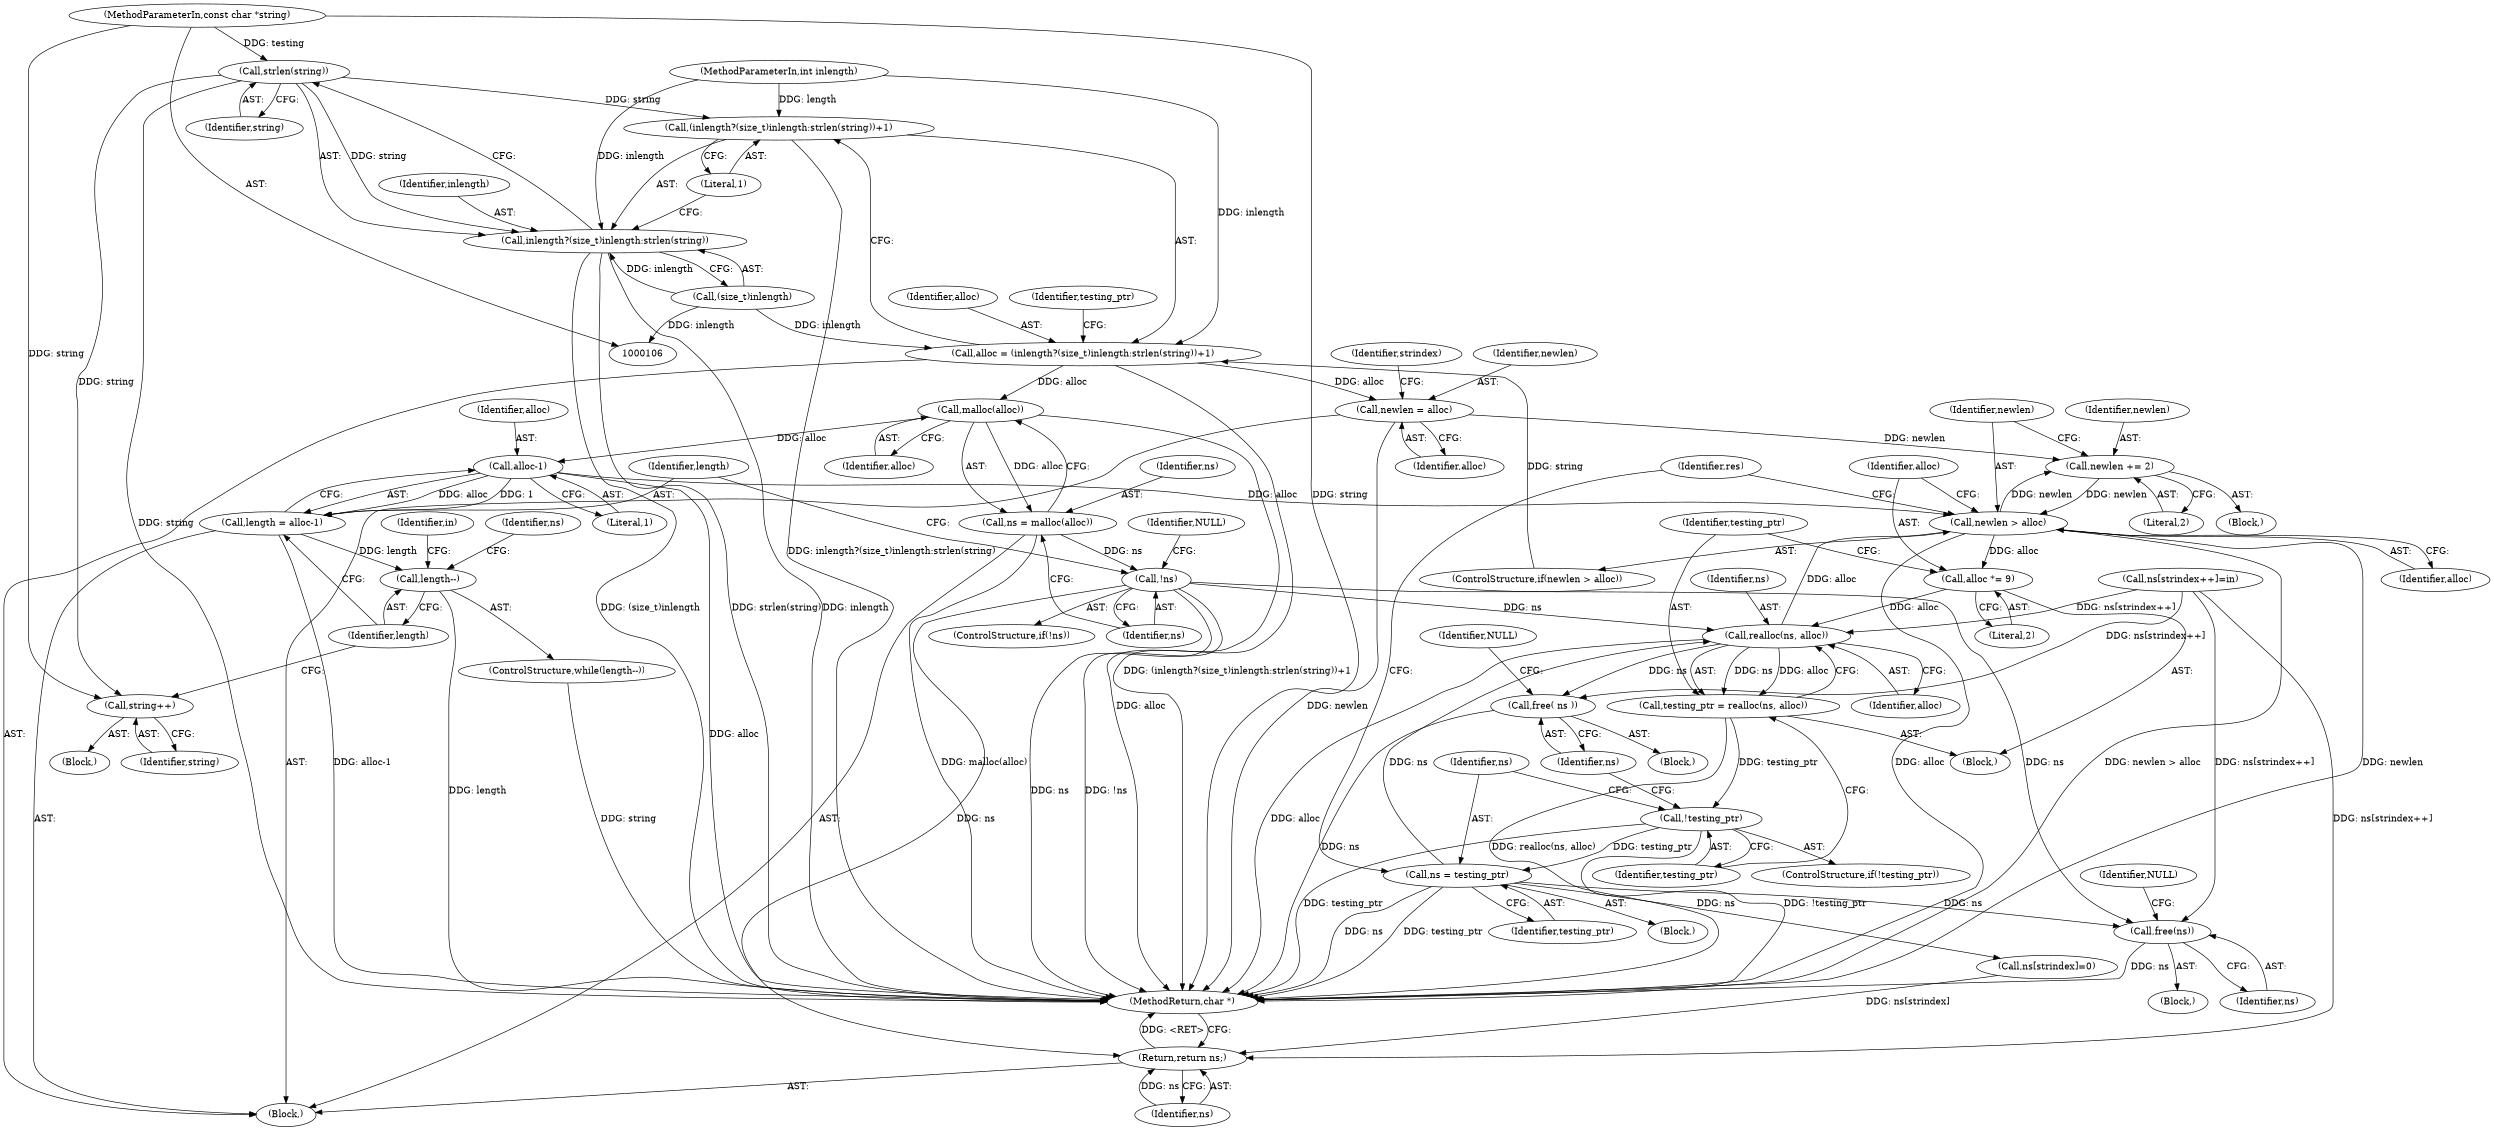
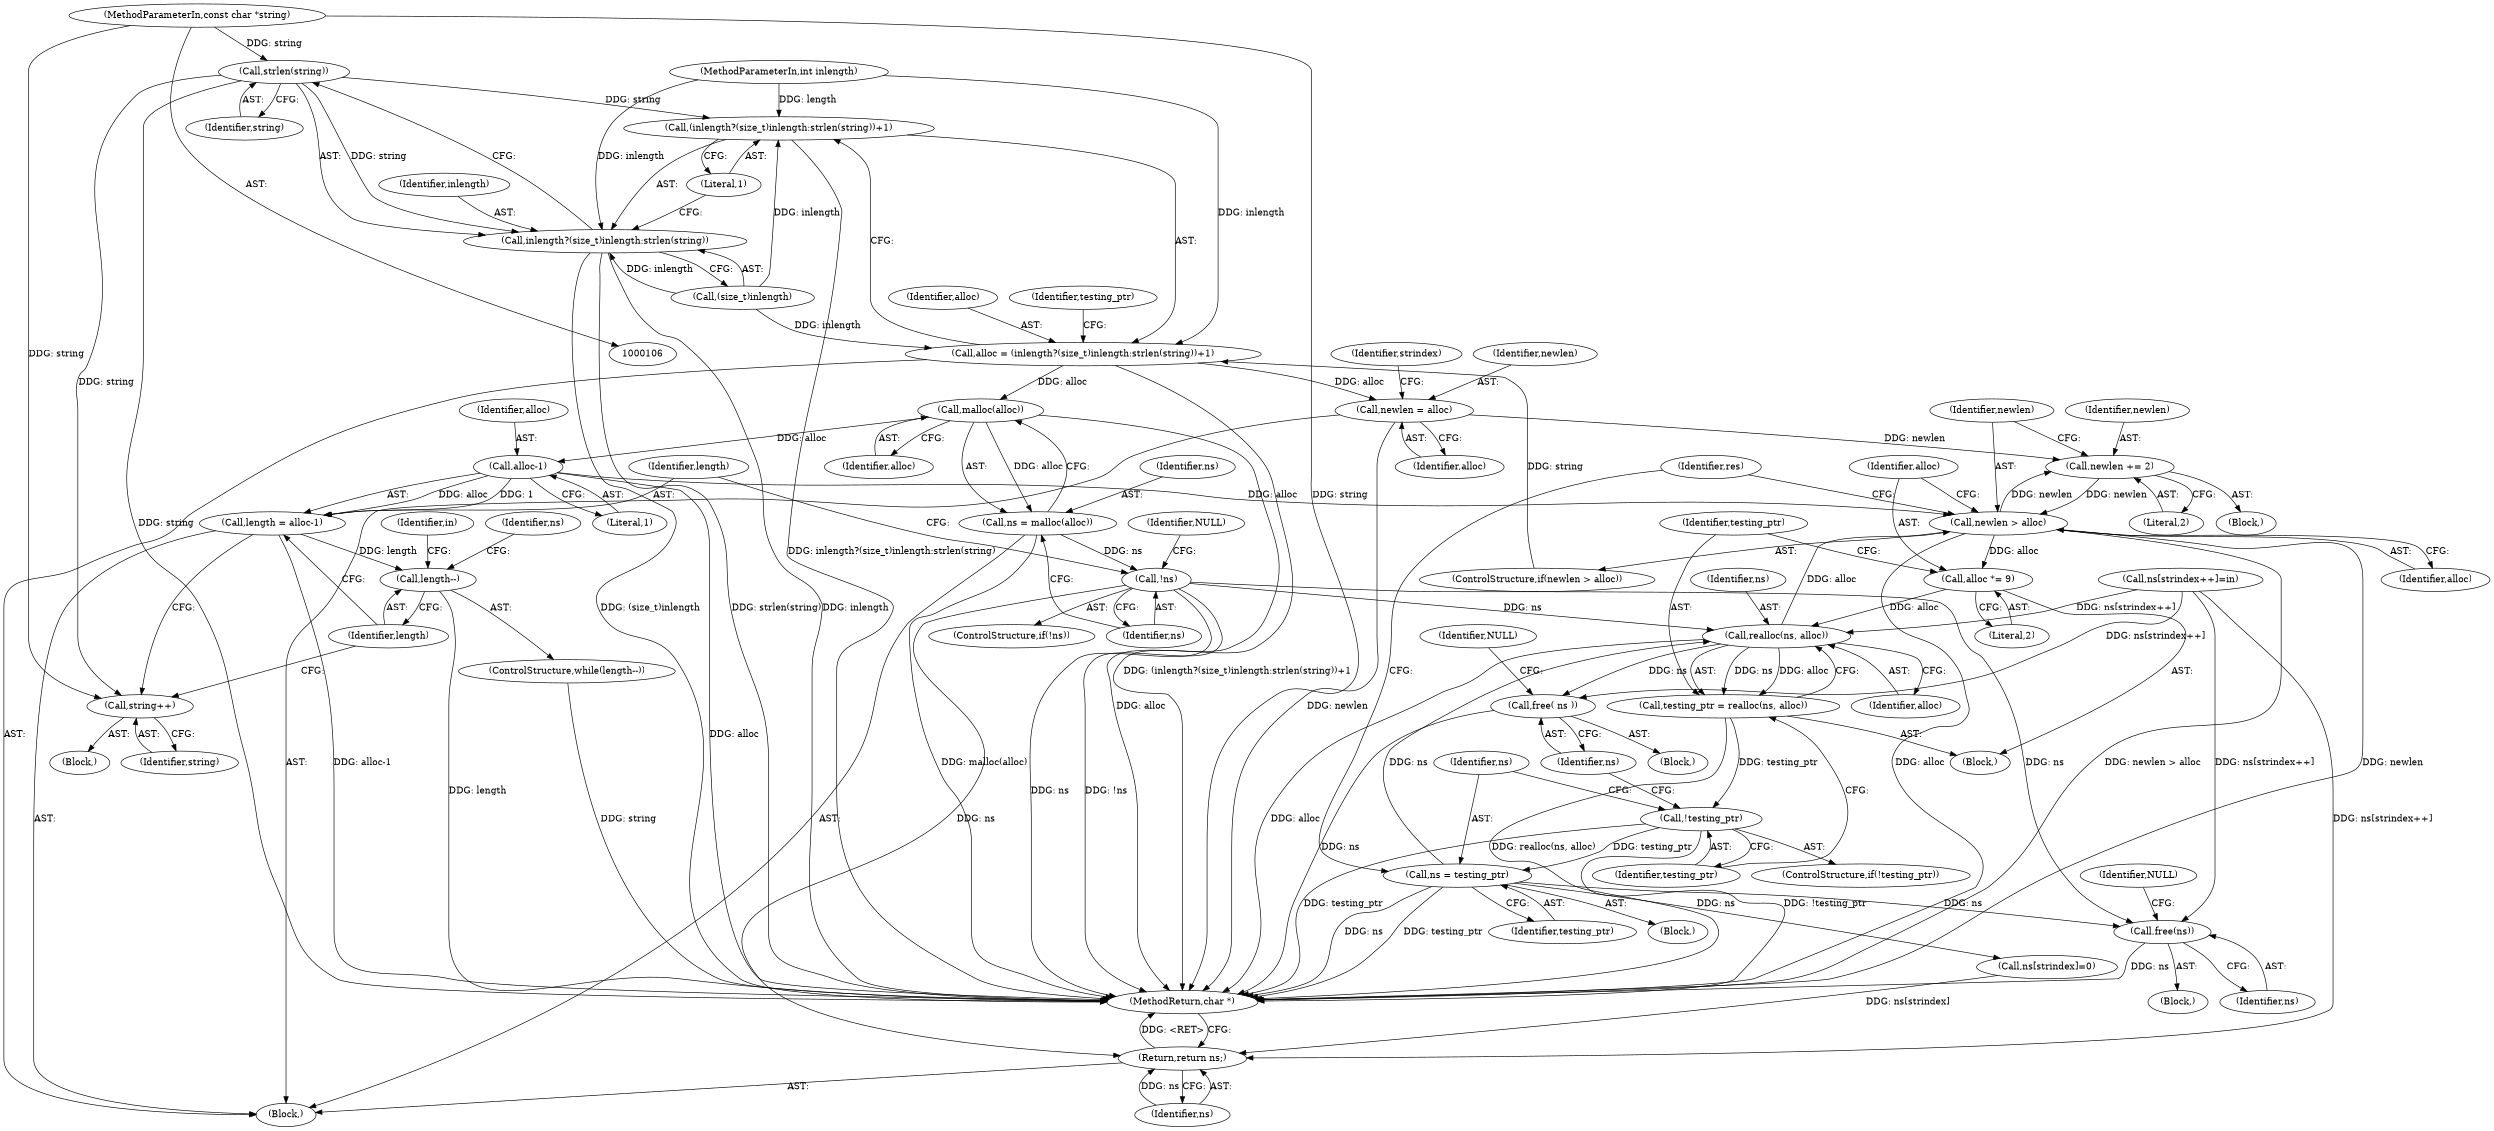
(274, 44) -> (274, 44)
(673, 318) -> (774, 218)
(373, 480) -> (177, 597)
